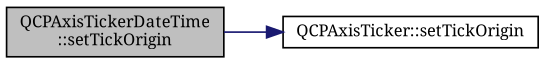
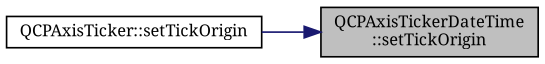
(245, 32) -> (283, 32)
